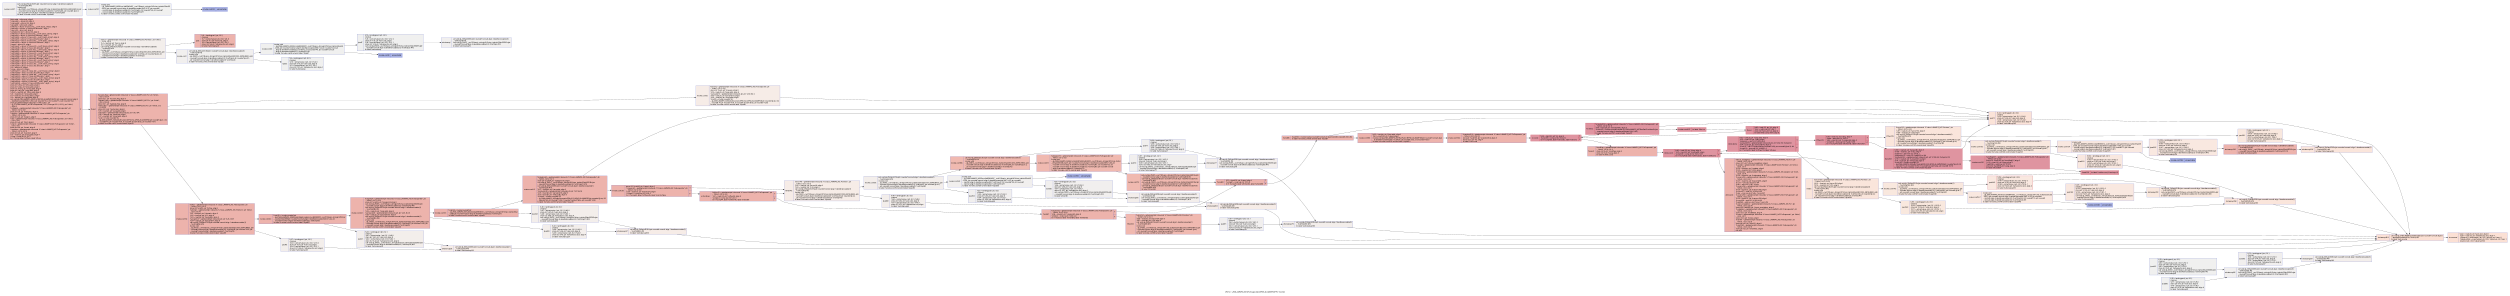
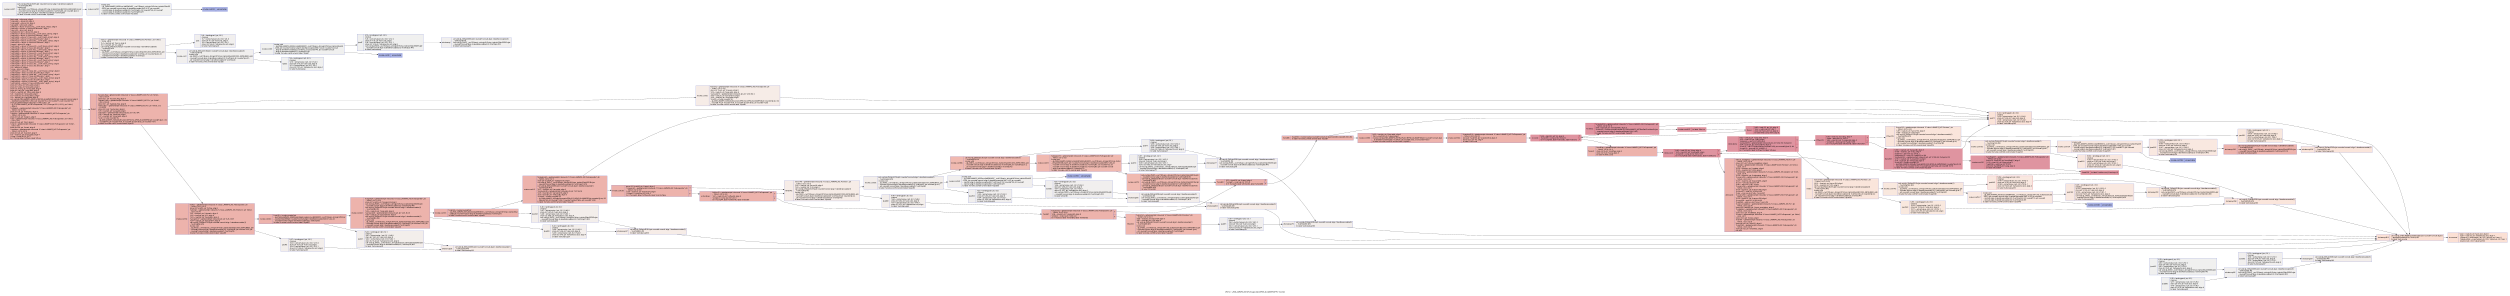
(215, 41) -> (215, 41)
